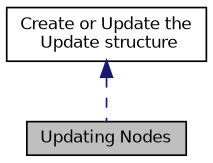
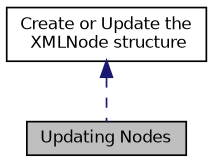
(107, 34) -> (107, 34)
